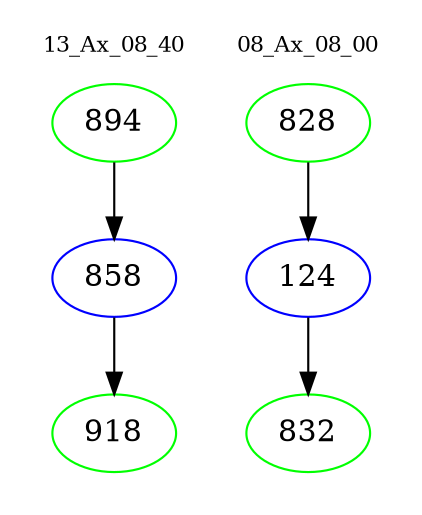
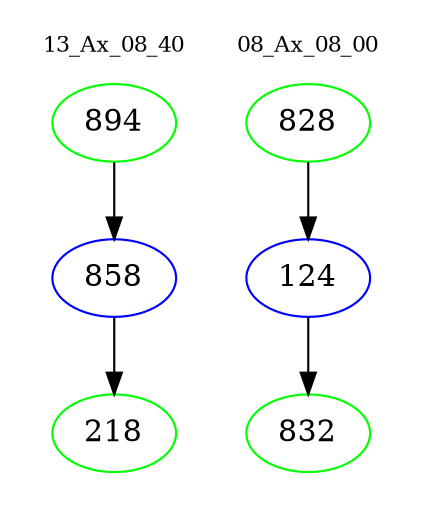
(114, 433) -> (114, 433)
